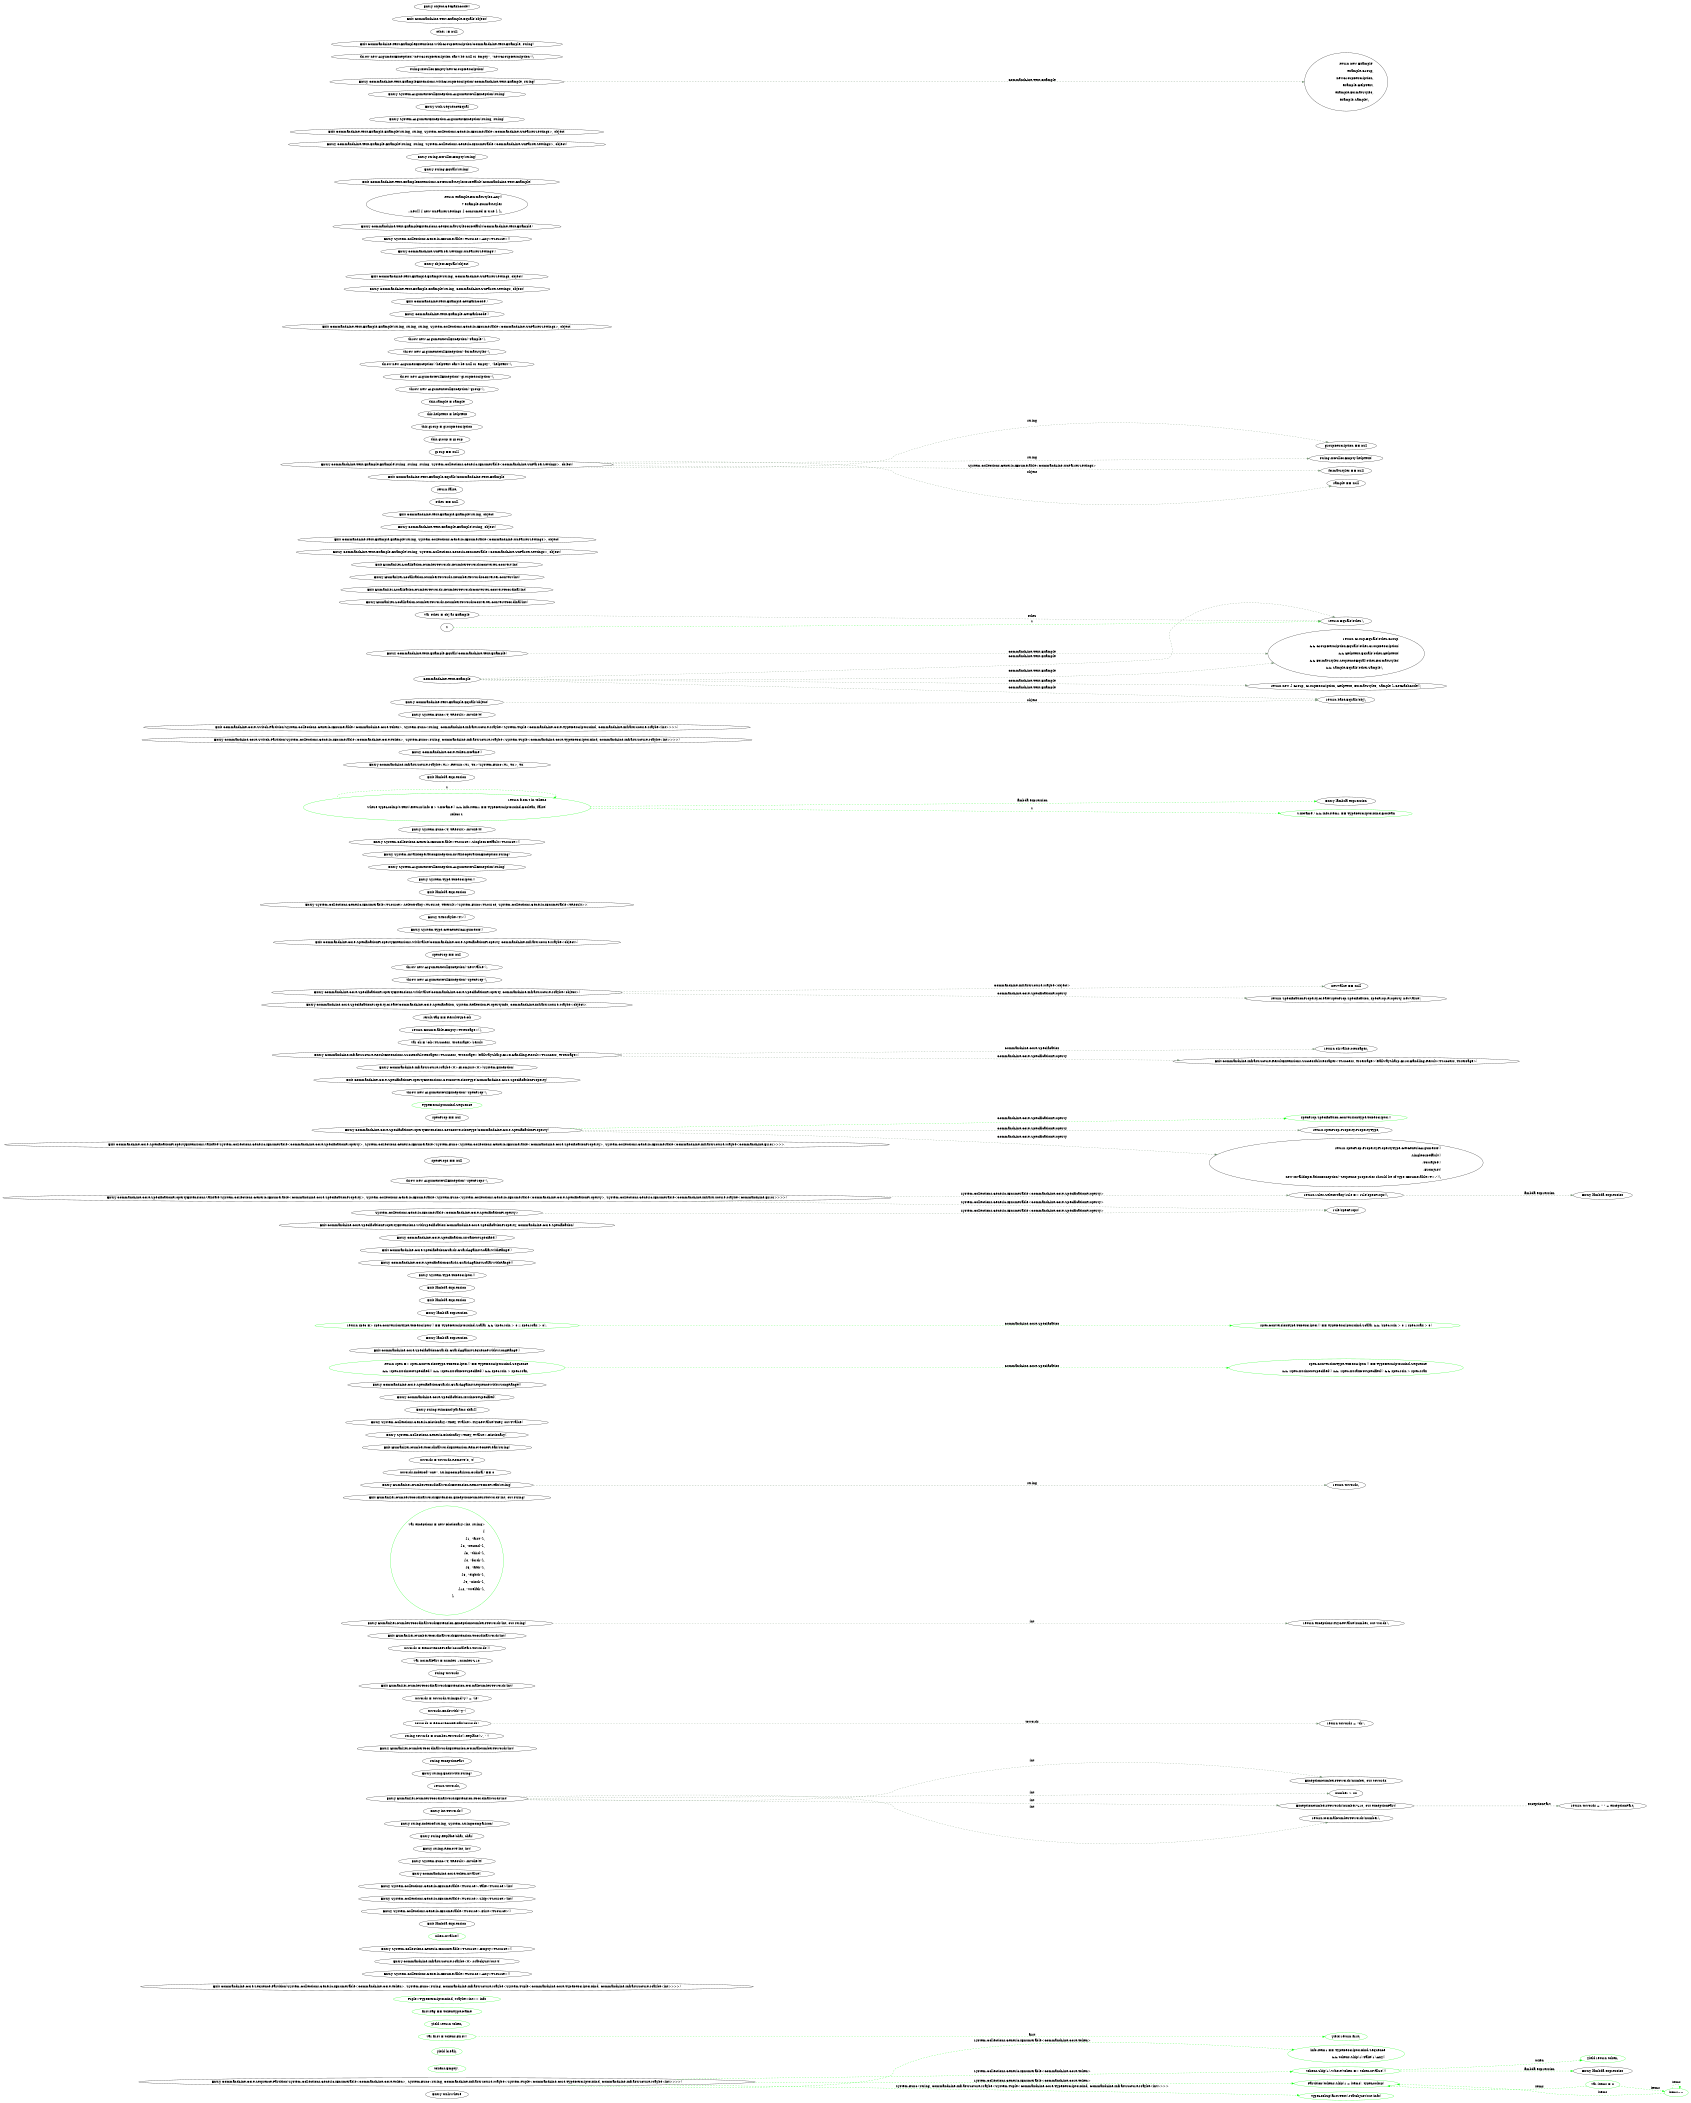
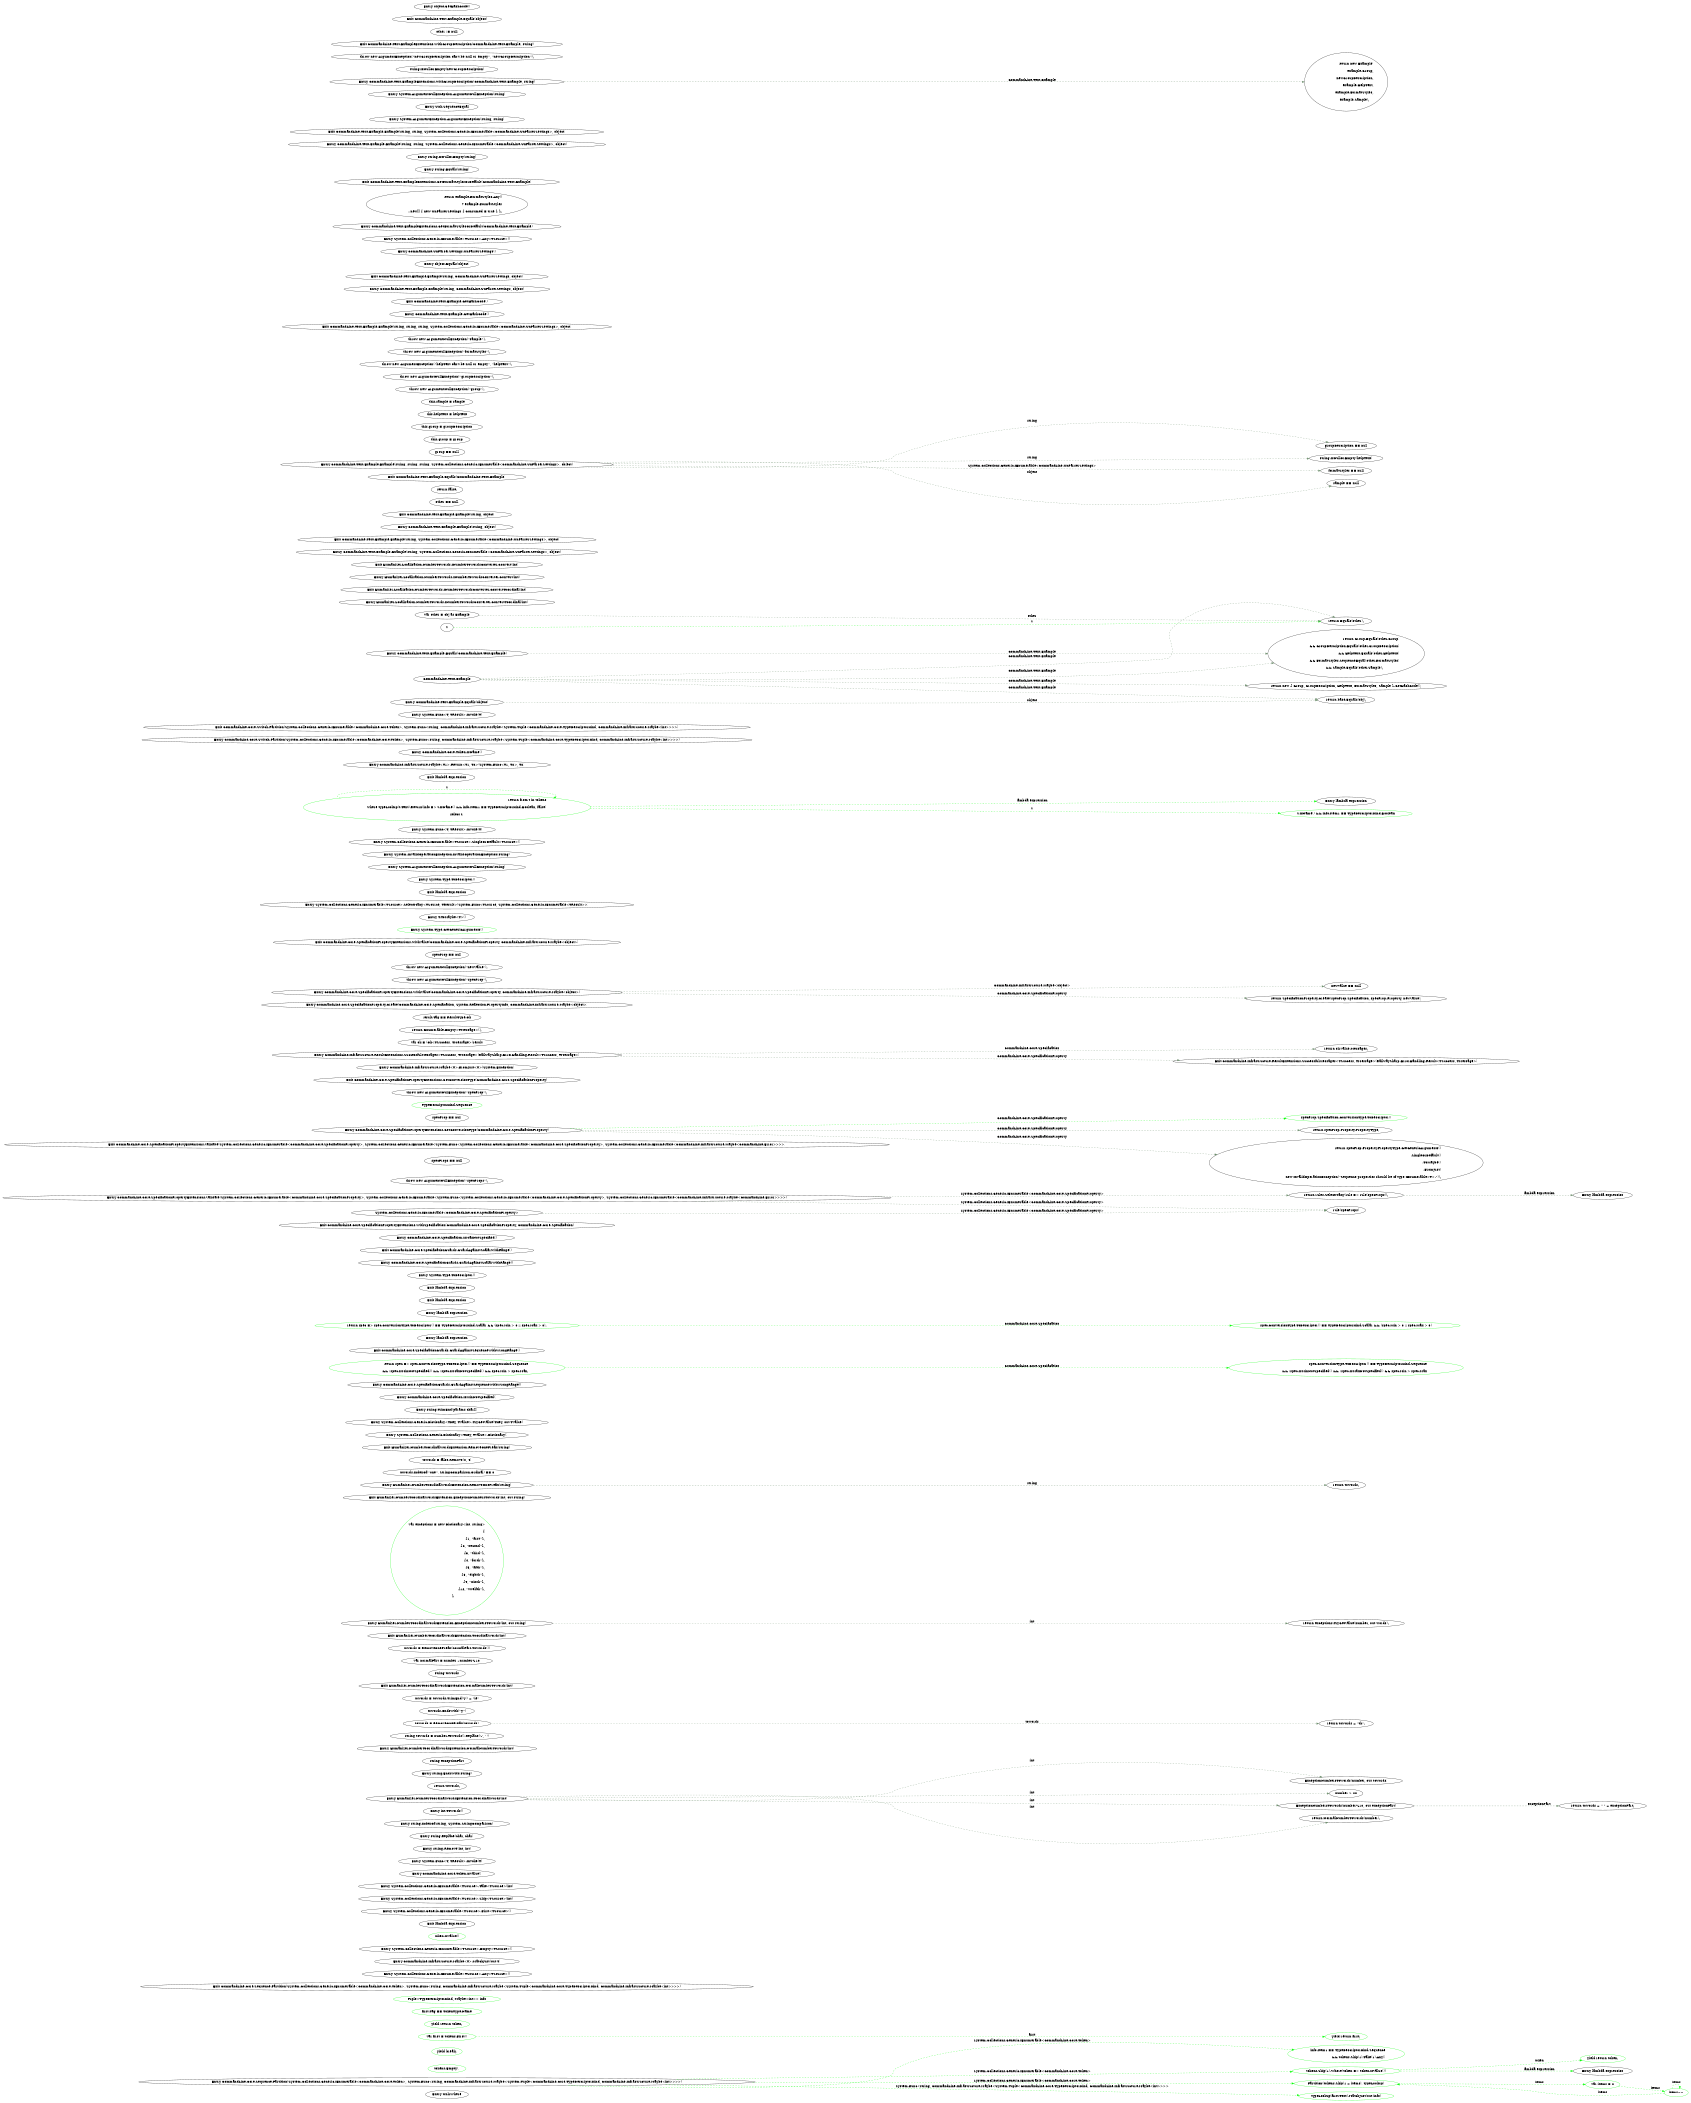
(447, 930) -> (447, 930)
(447, 1460) -> (447, 1460)
(1488, 2089) -> (1491, 2084)
